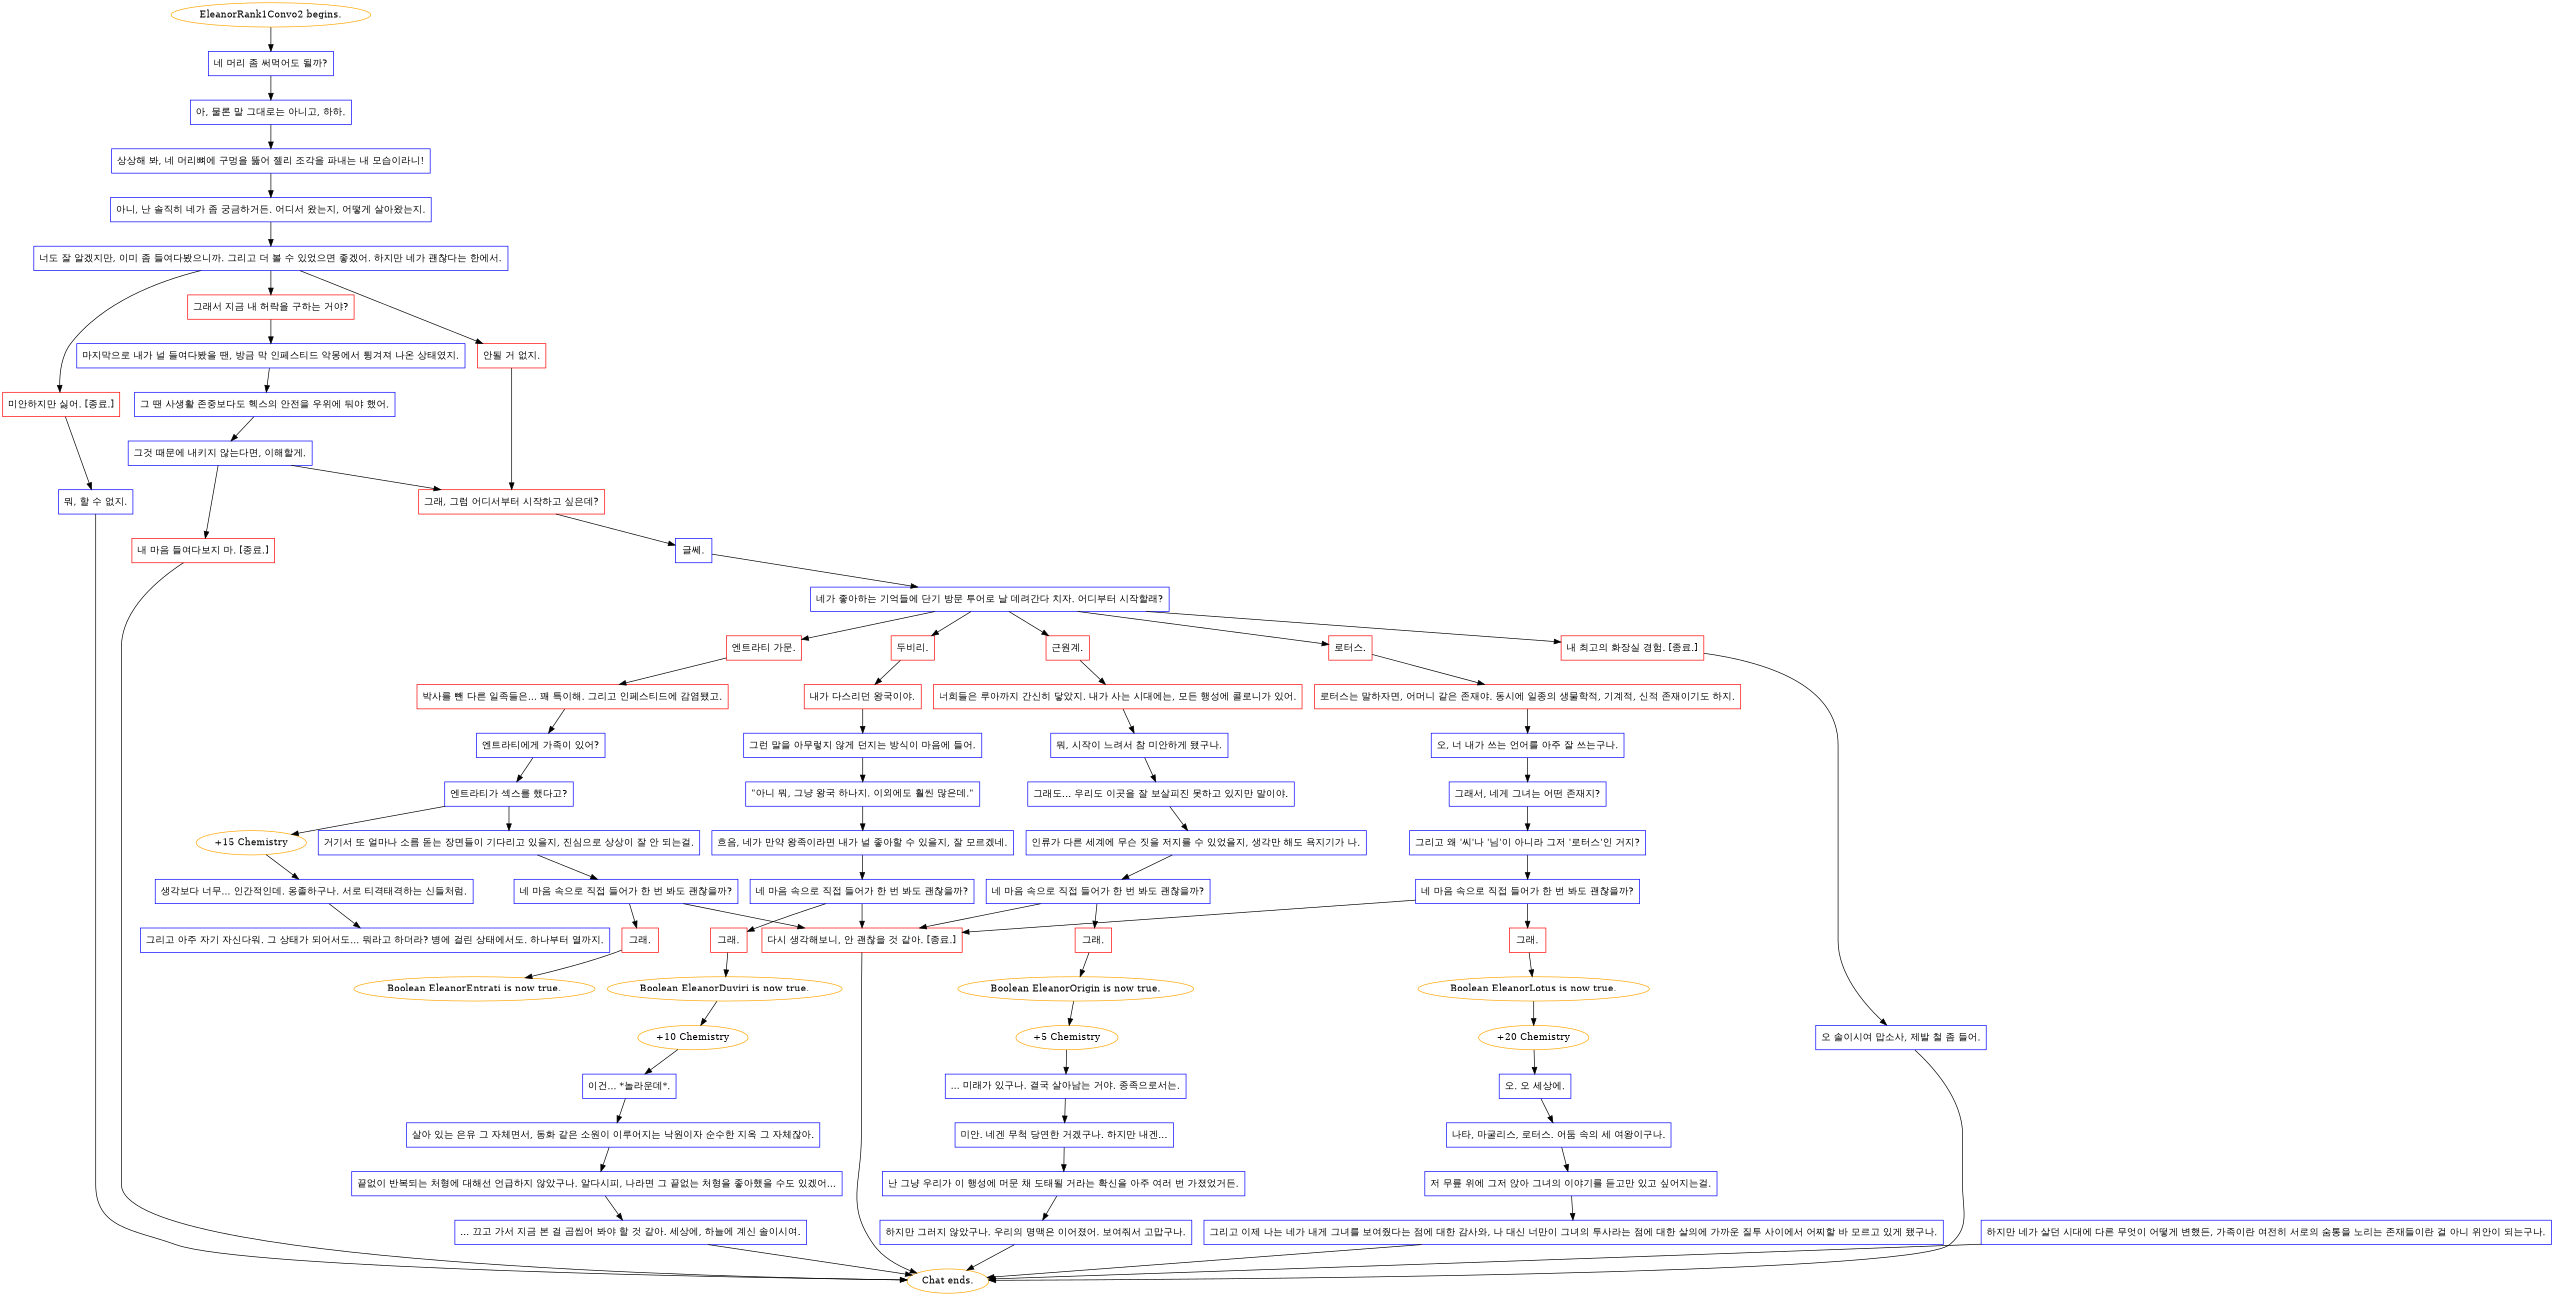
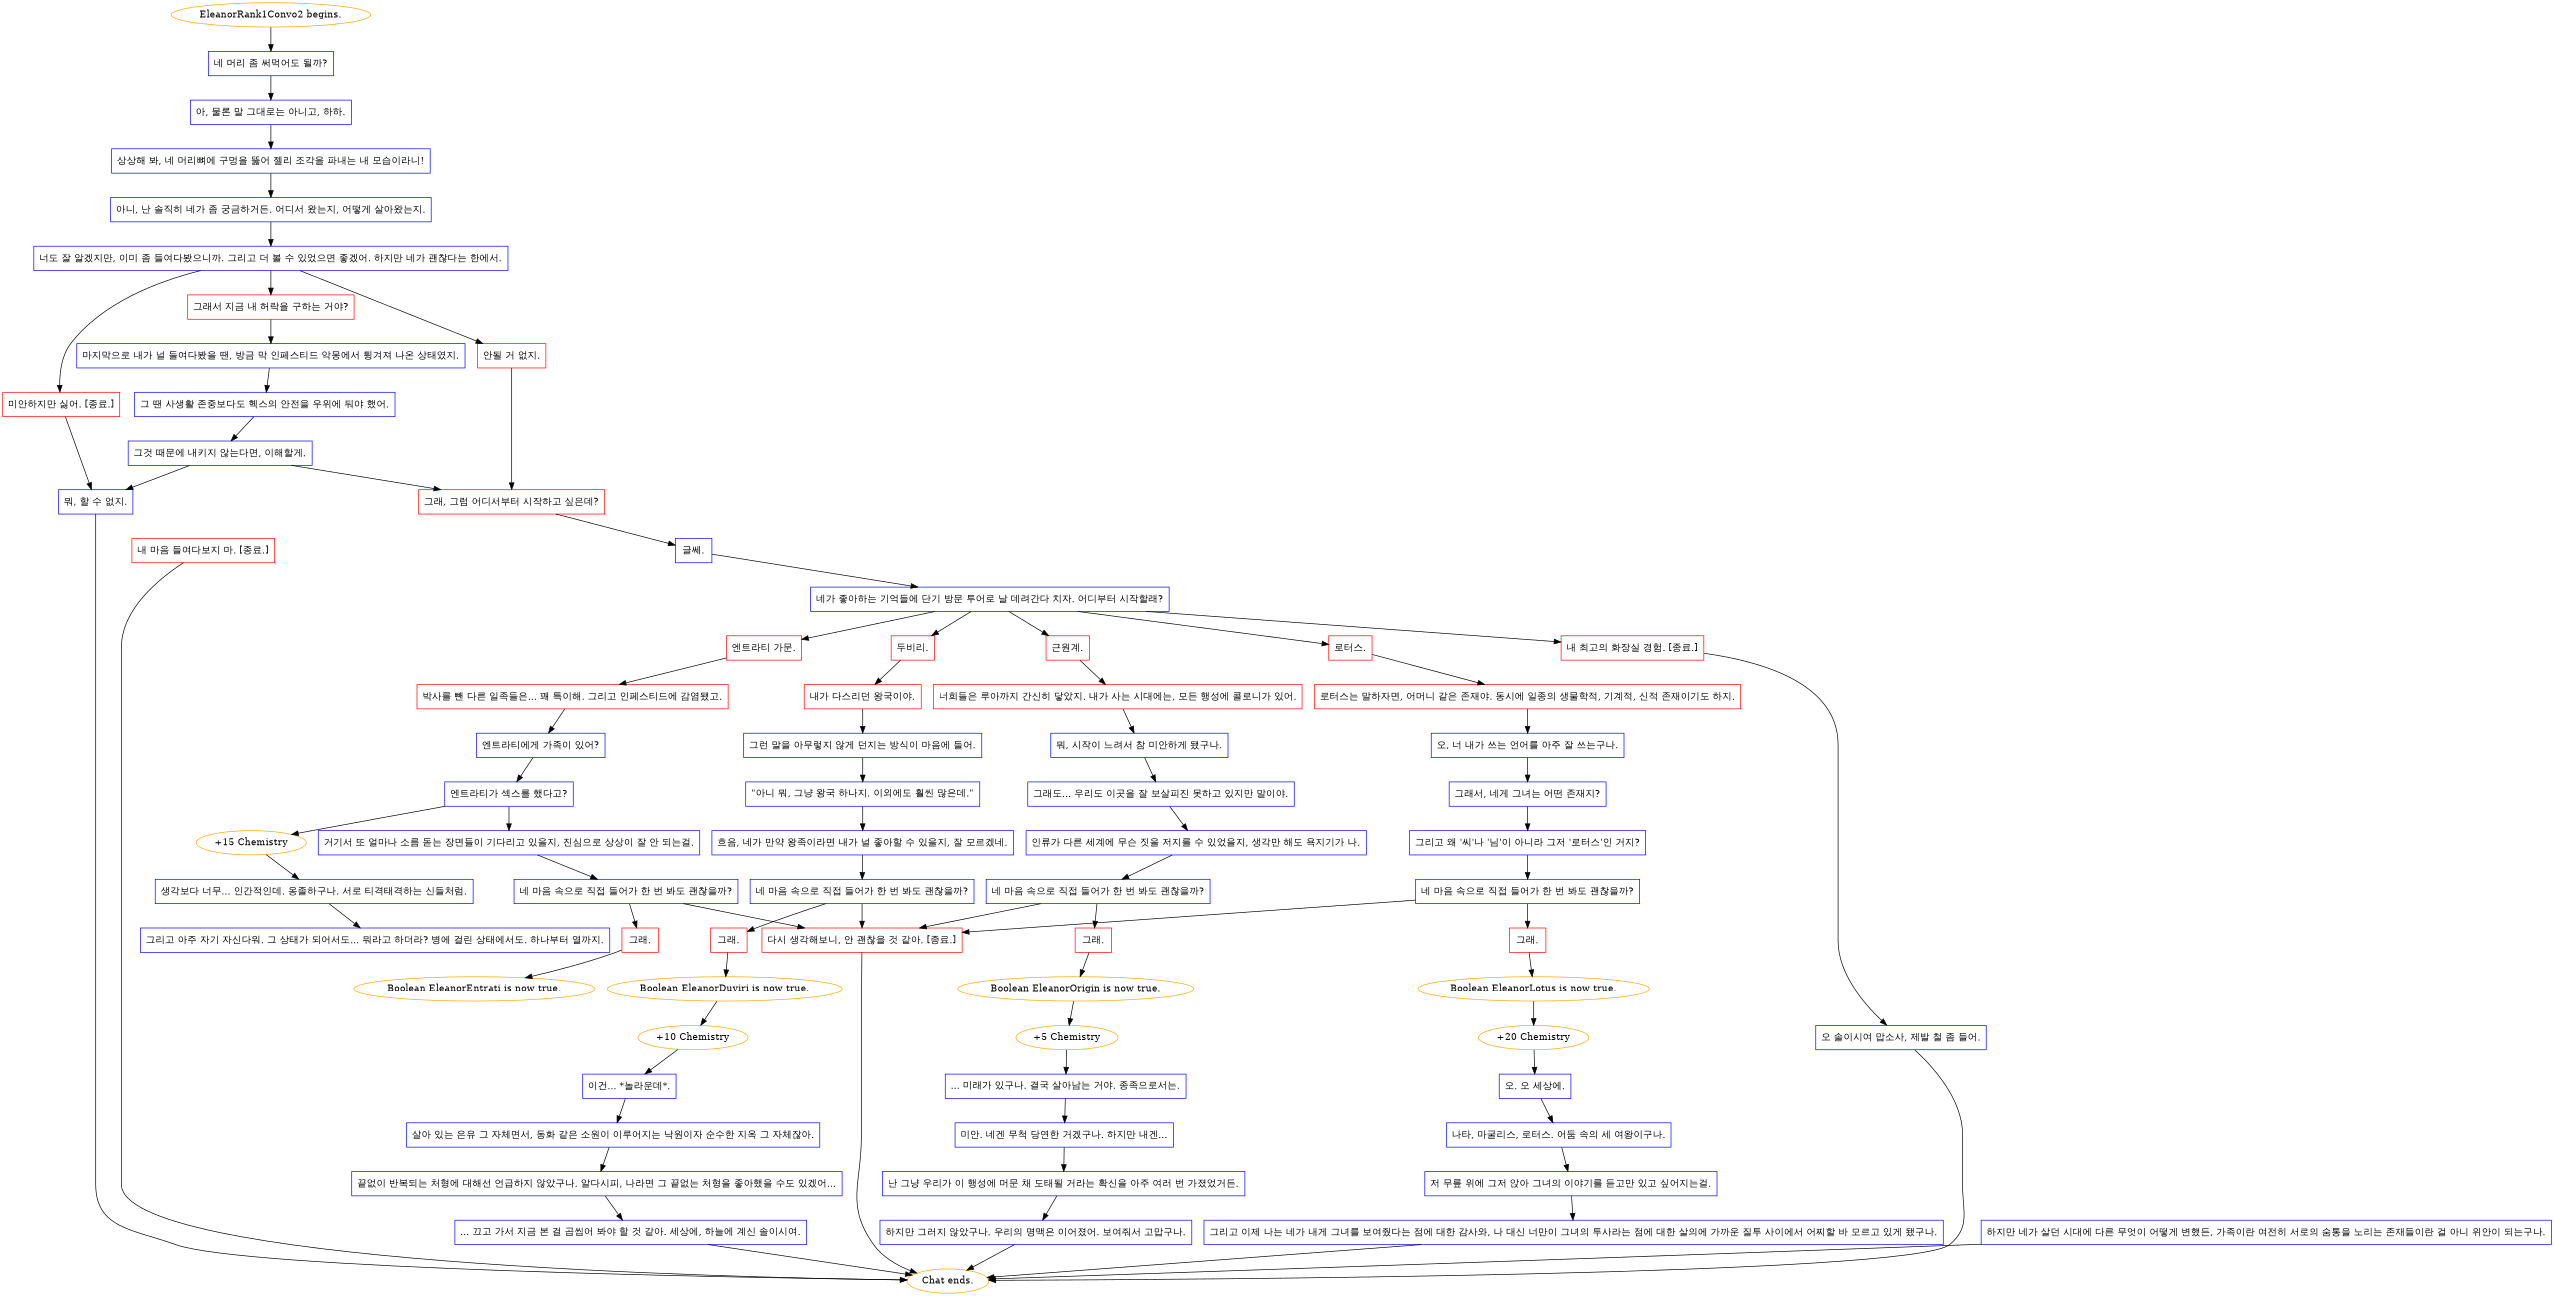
(212, 498) -> (161, 476)
